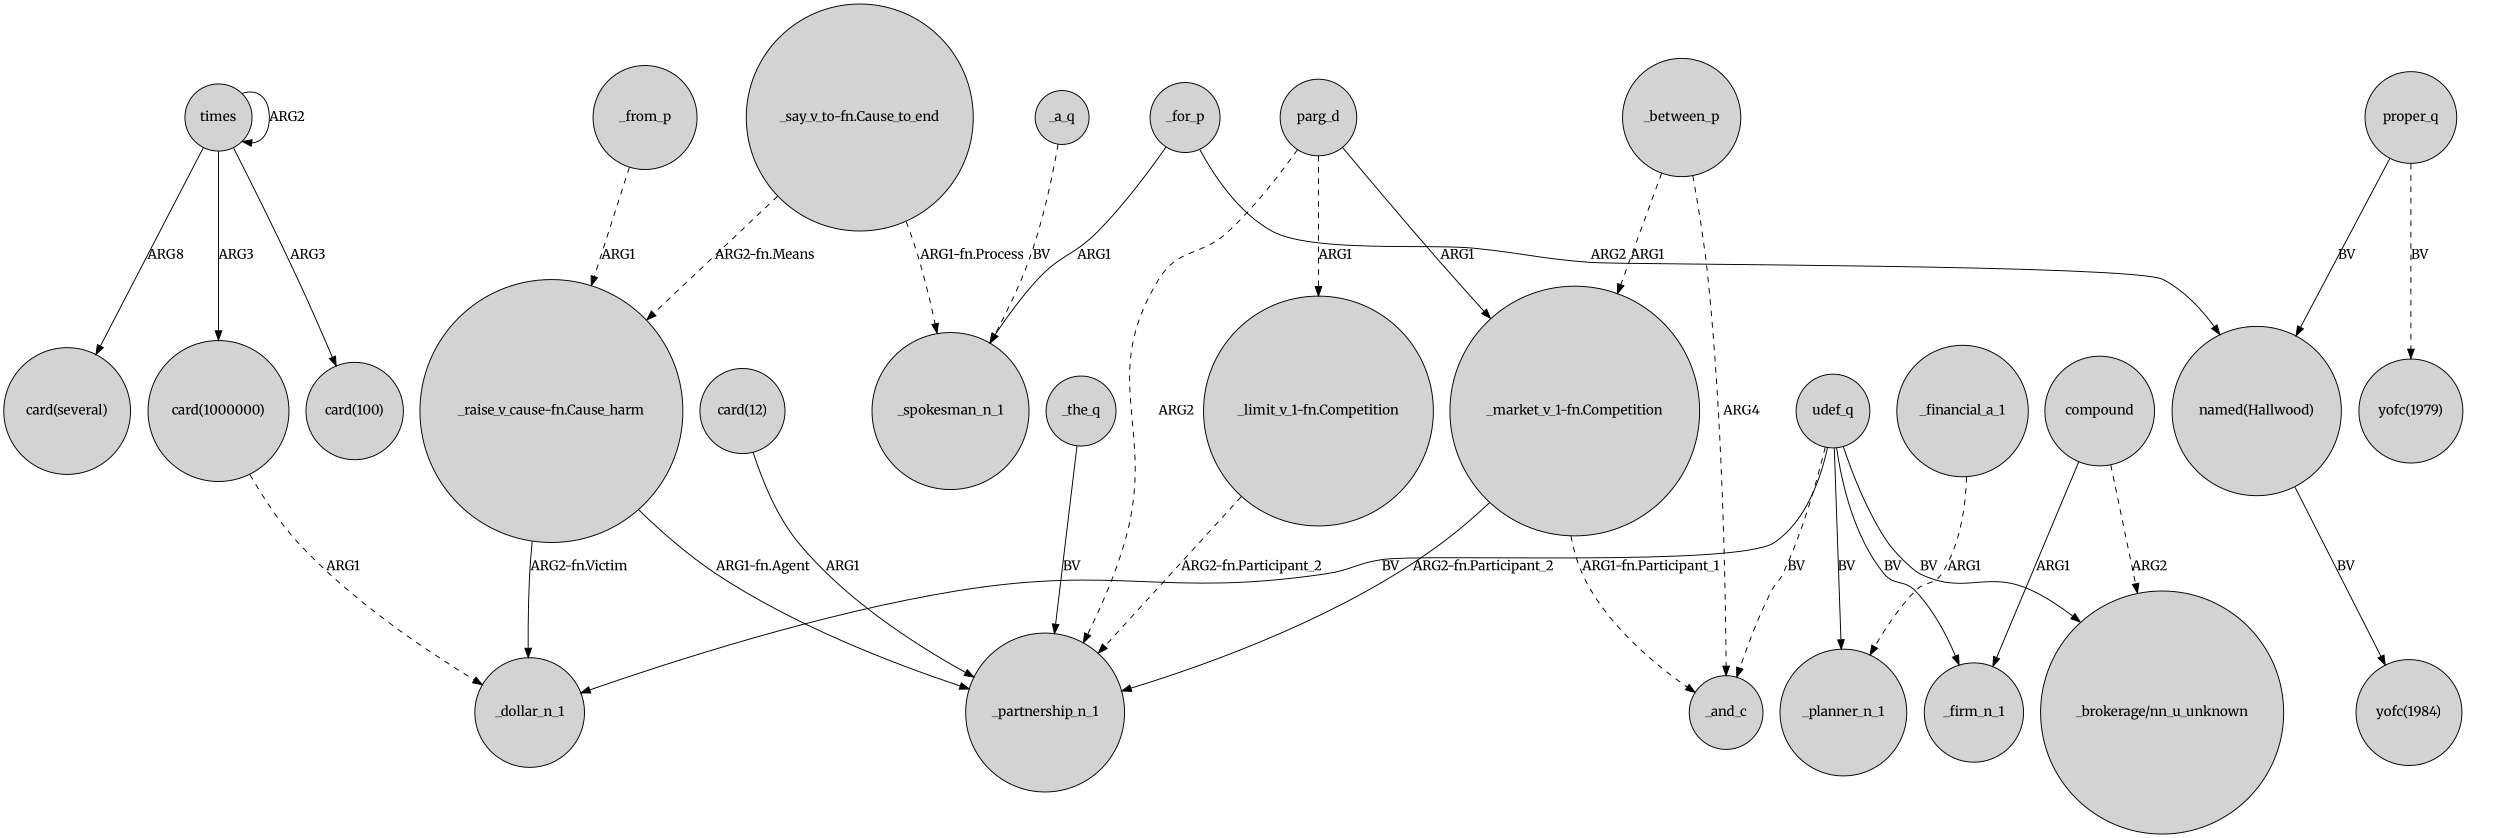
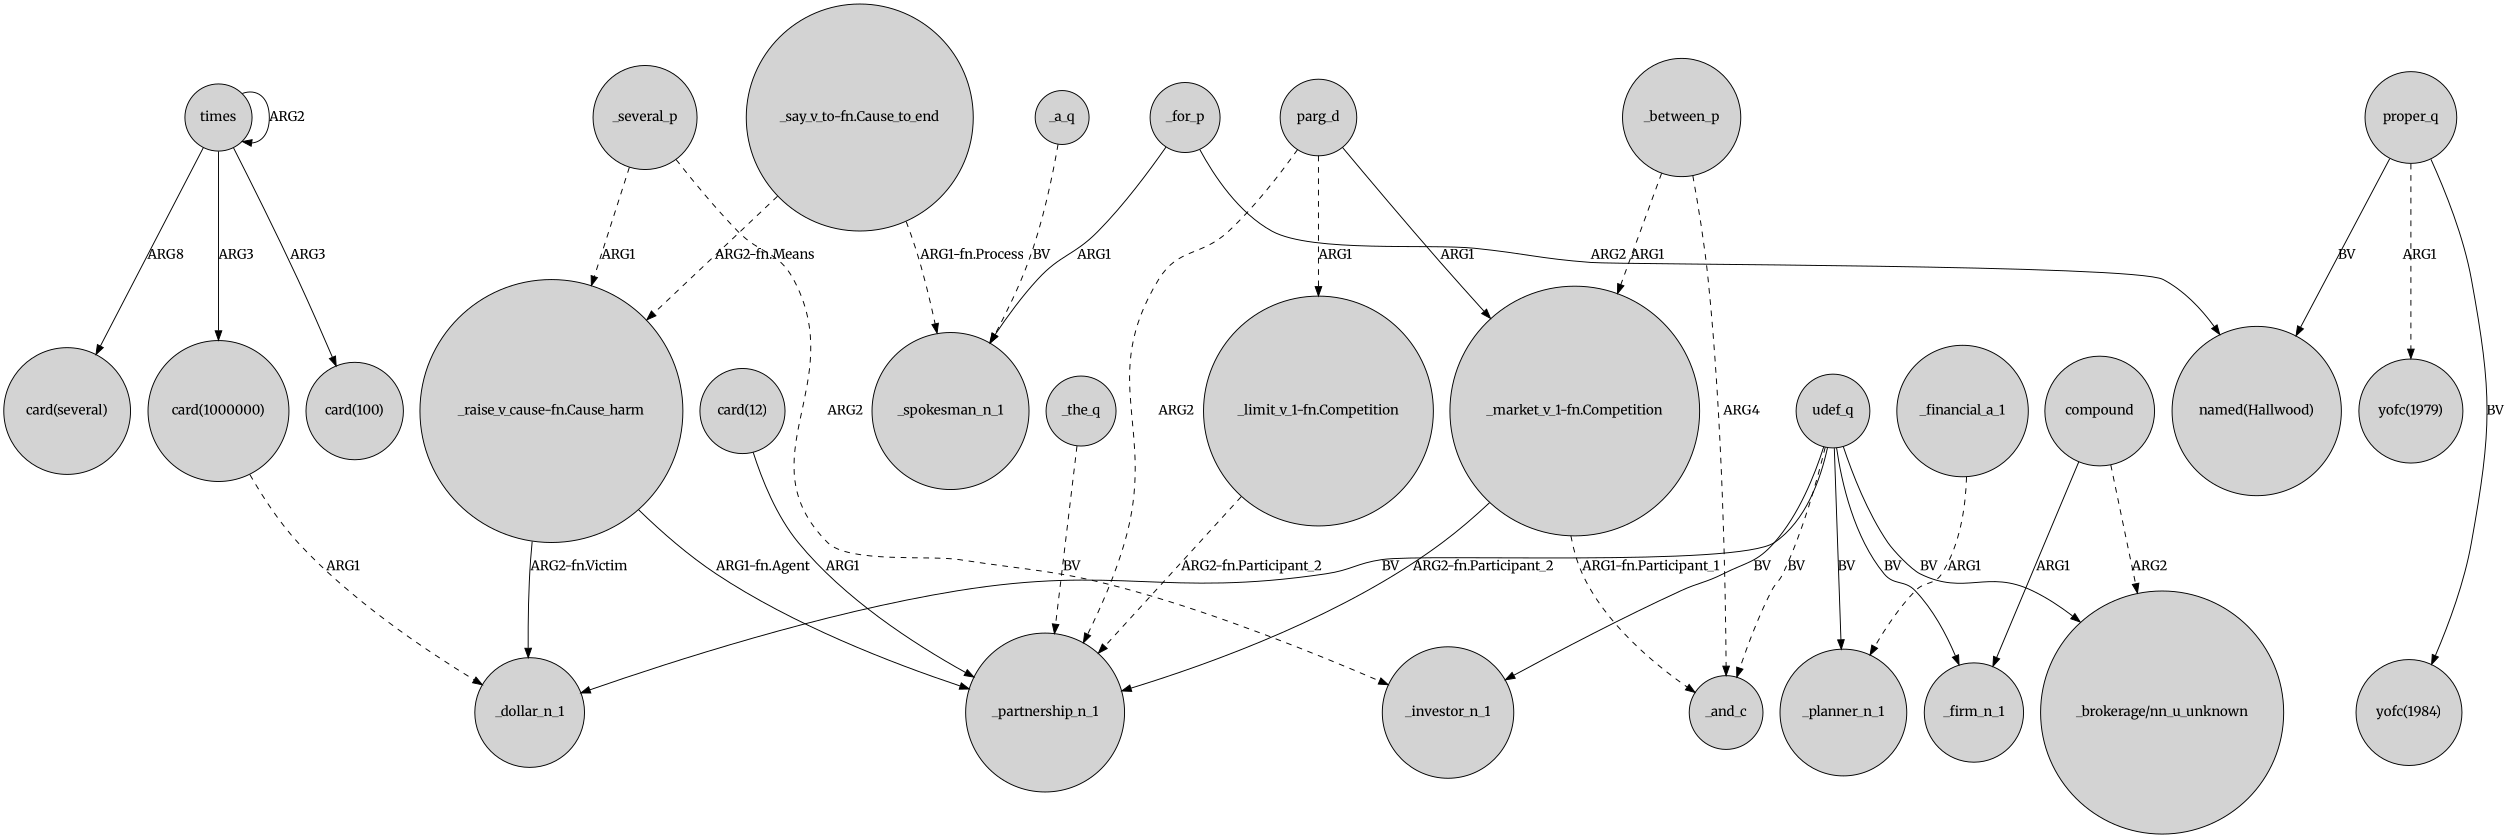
(645, 118) -> (645, 118)
(2420, 255) -> (2420, 255)
(1066, 535) -> (1066, 535)
(2338, 572) -> (2487, 407)
none -> (1448, 713)
